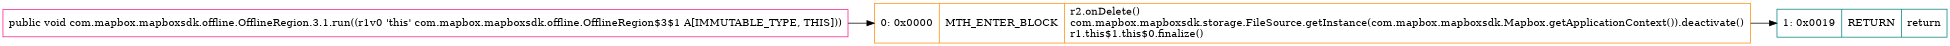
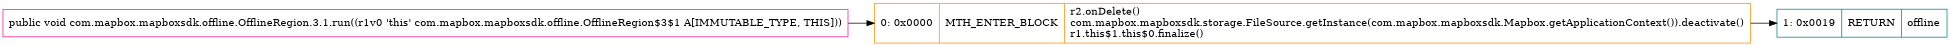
(1924, 23) -> (1924, 23)
